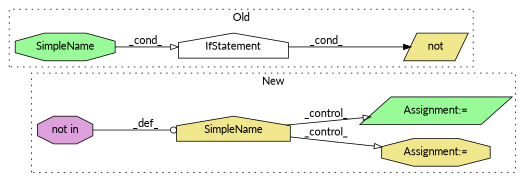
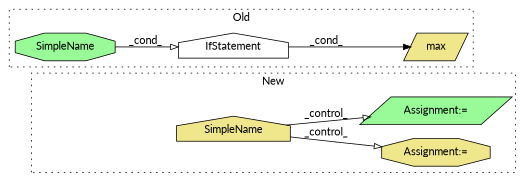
(436, 47) -> (436, 47)
(65, 130) -> none
